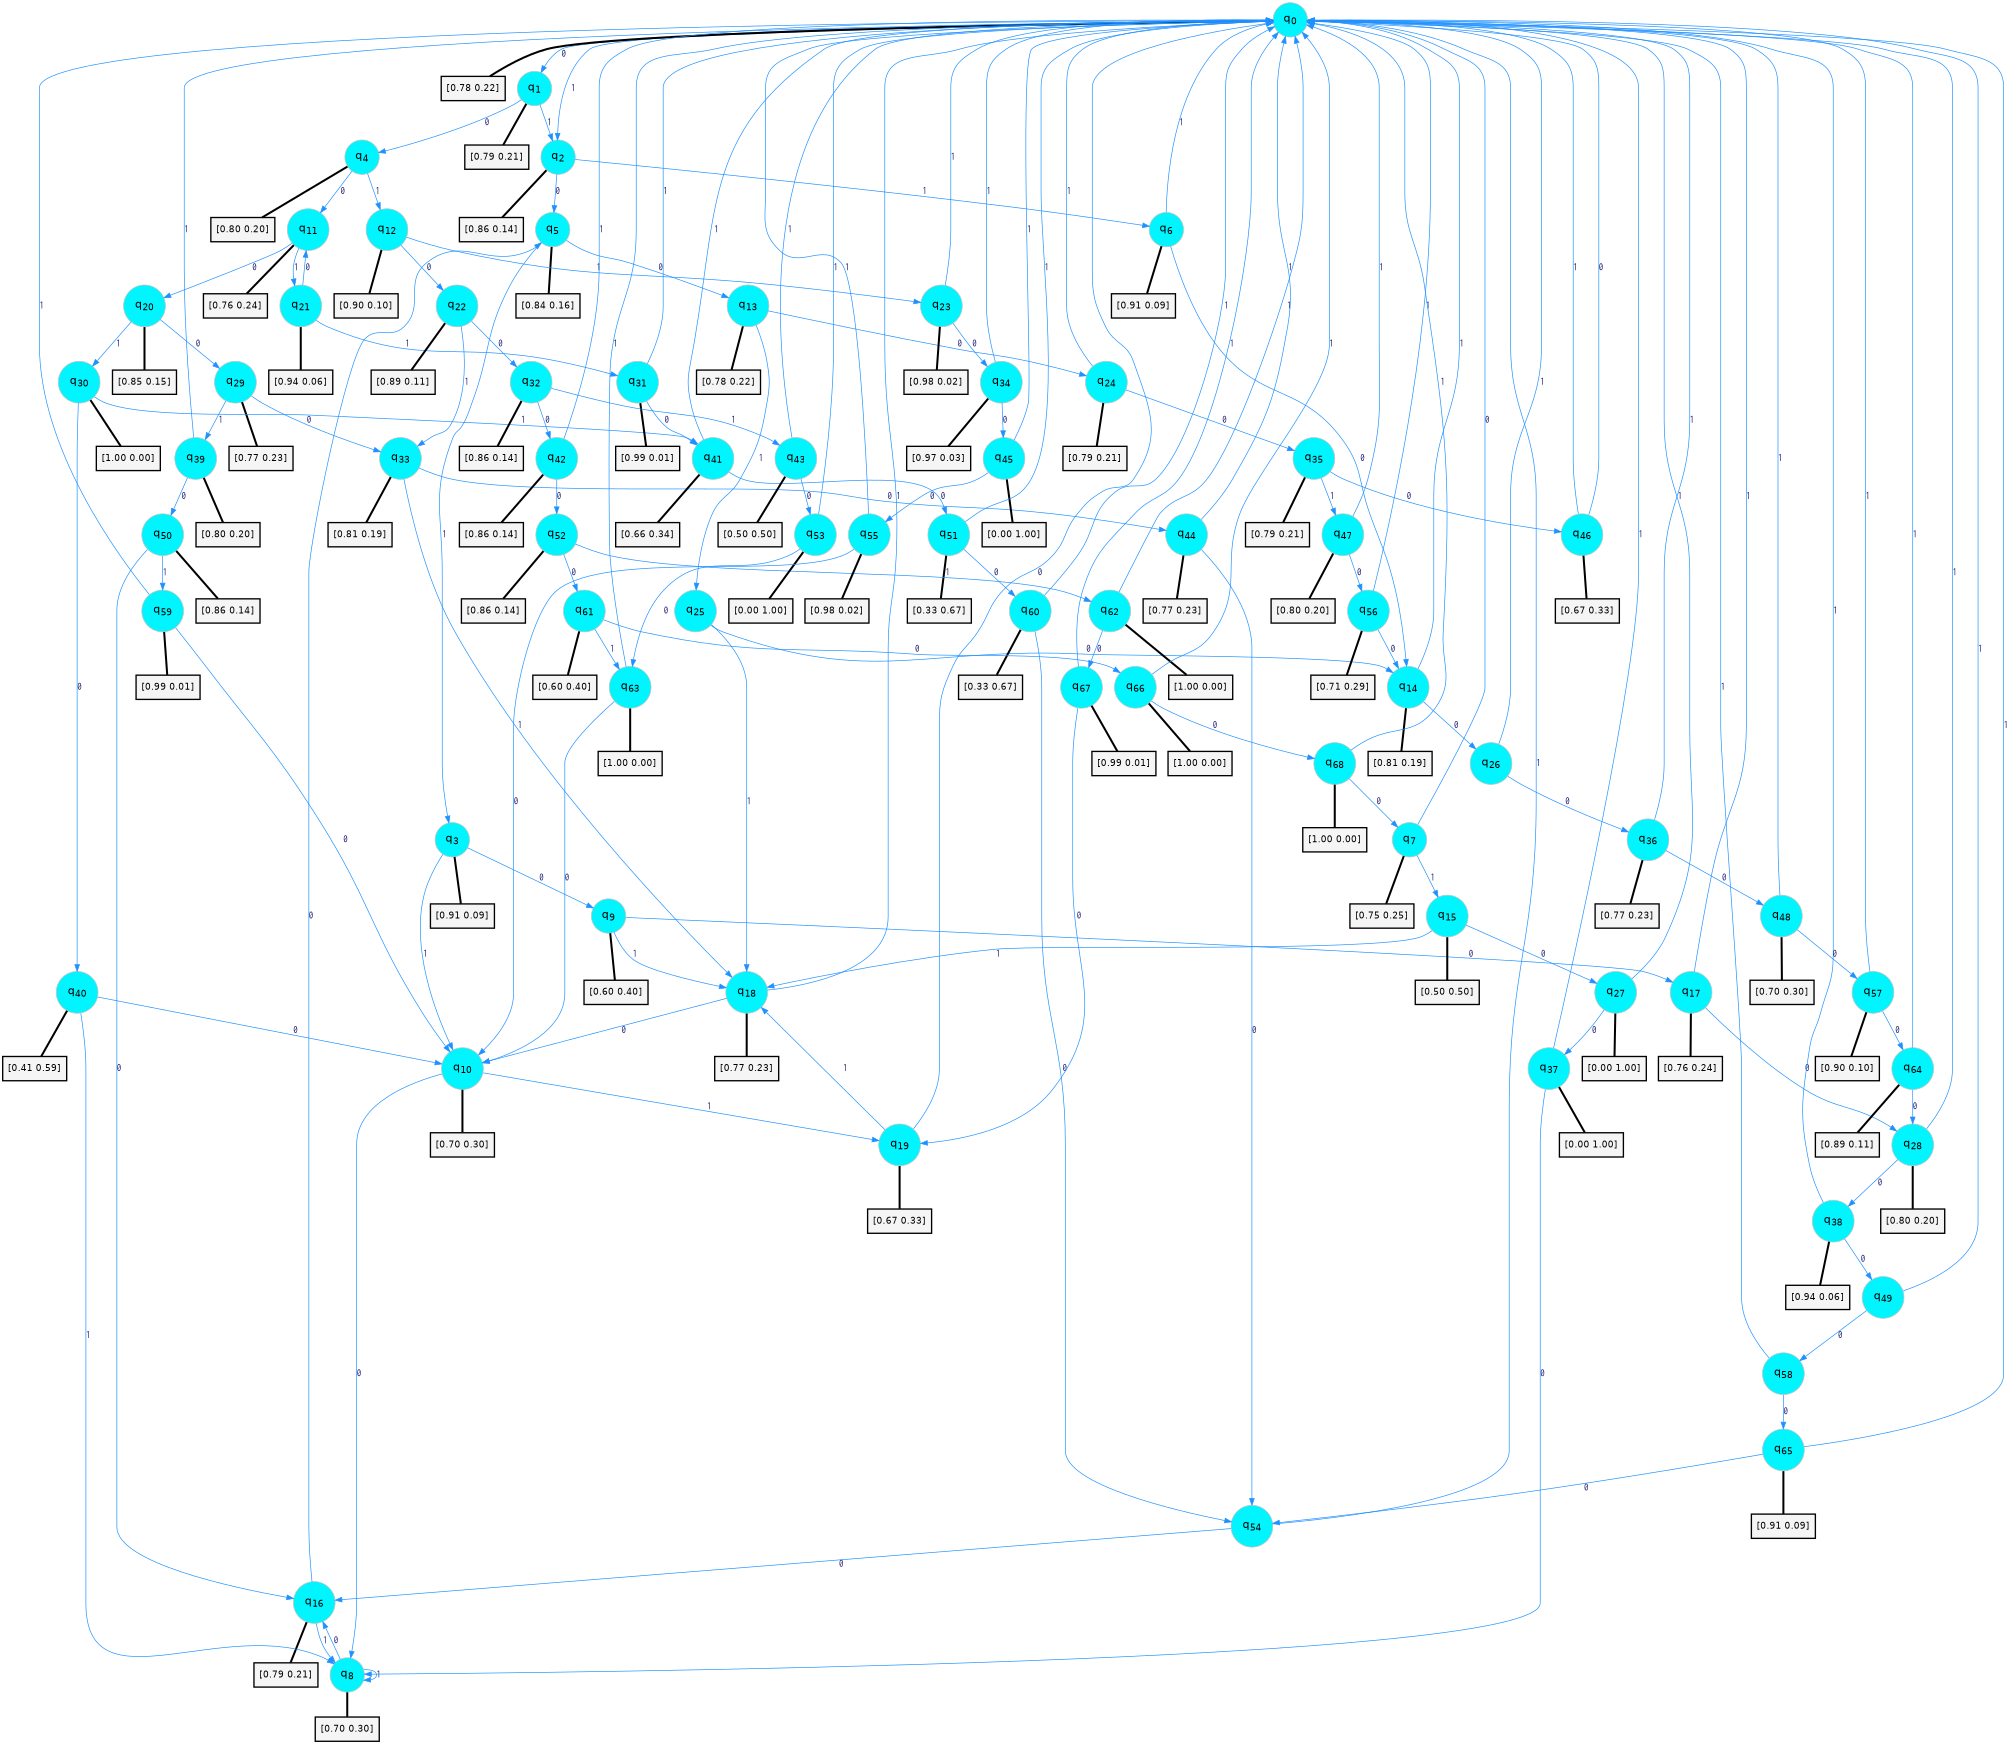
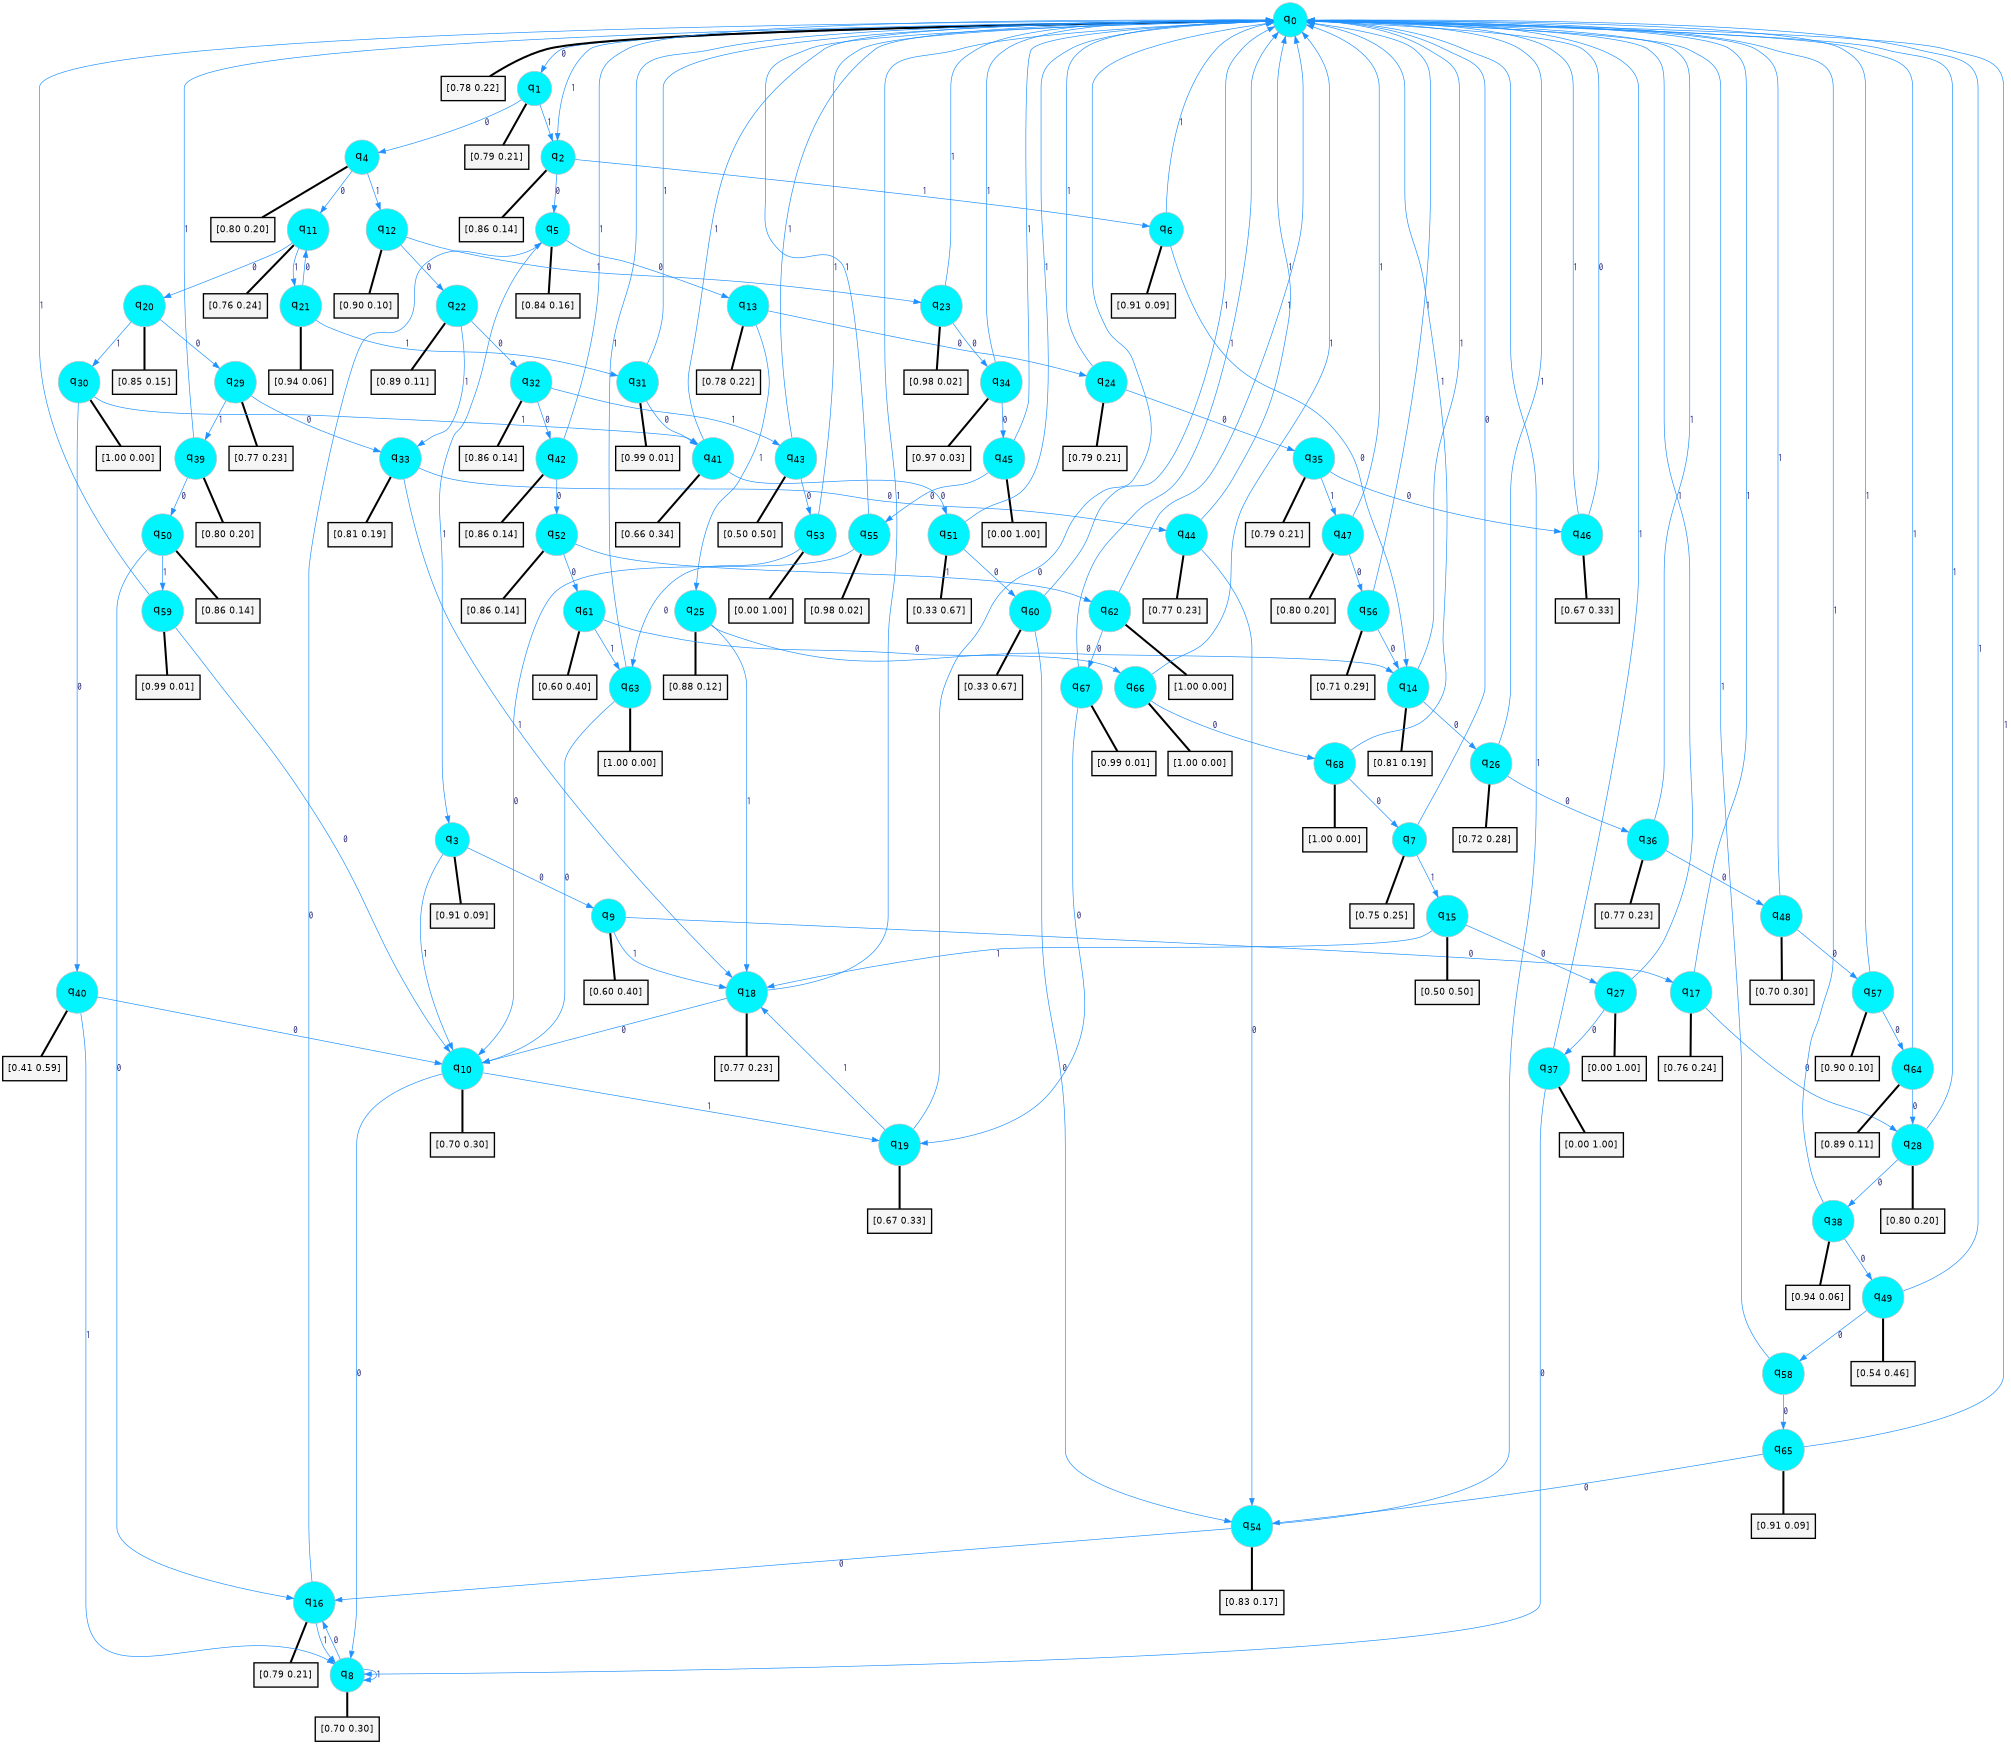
none -> (696, 687)
none -> (1485, 840)
none -> (1883, 1374)
none -> (1252, 1603)
